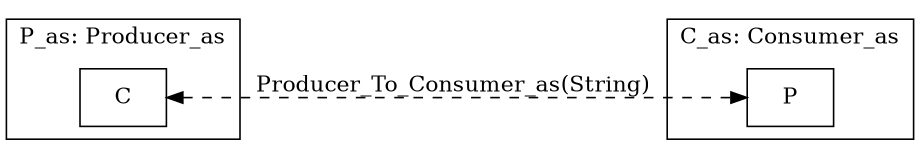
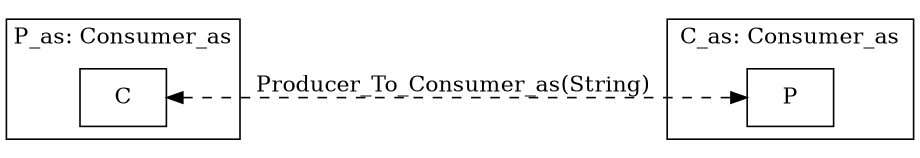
(123, 38) -> (123, 38)
